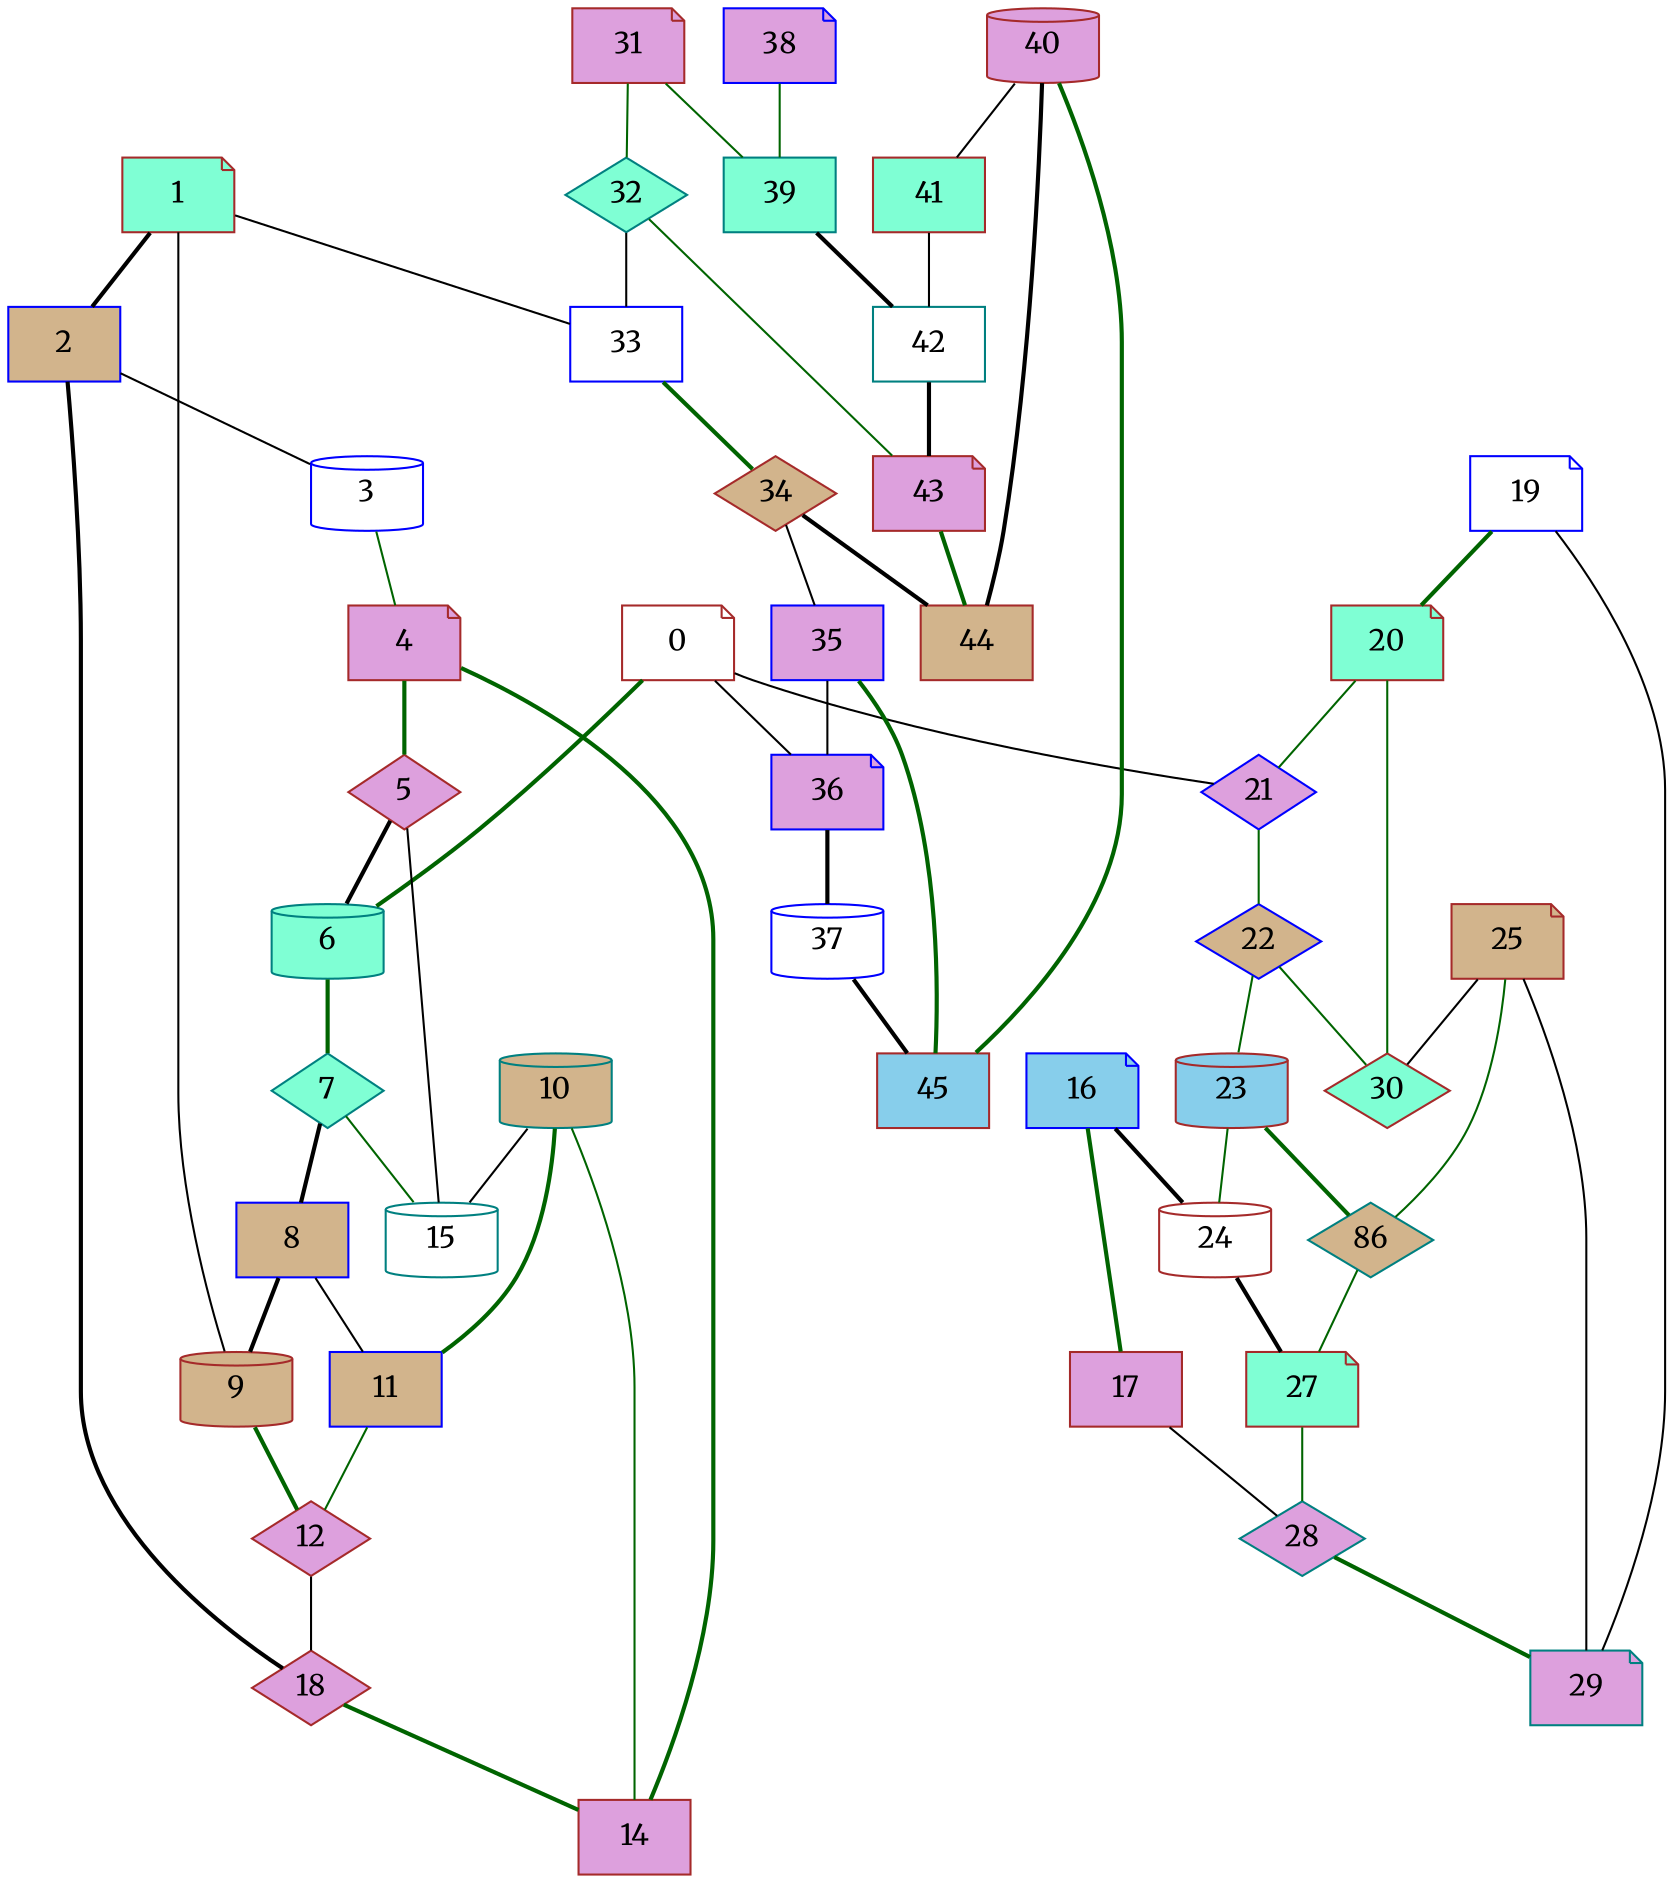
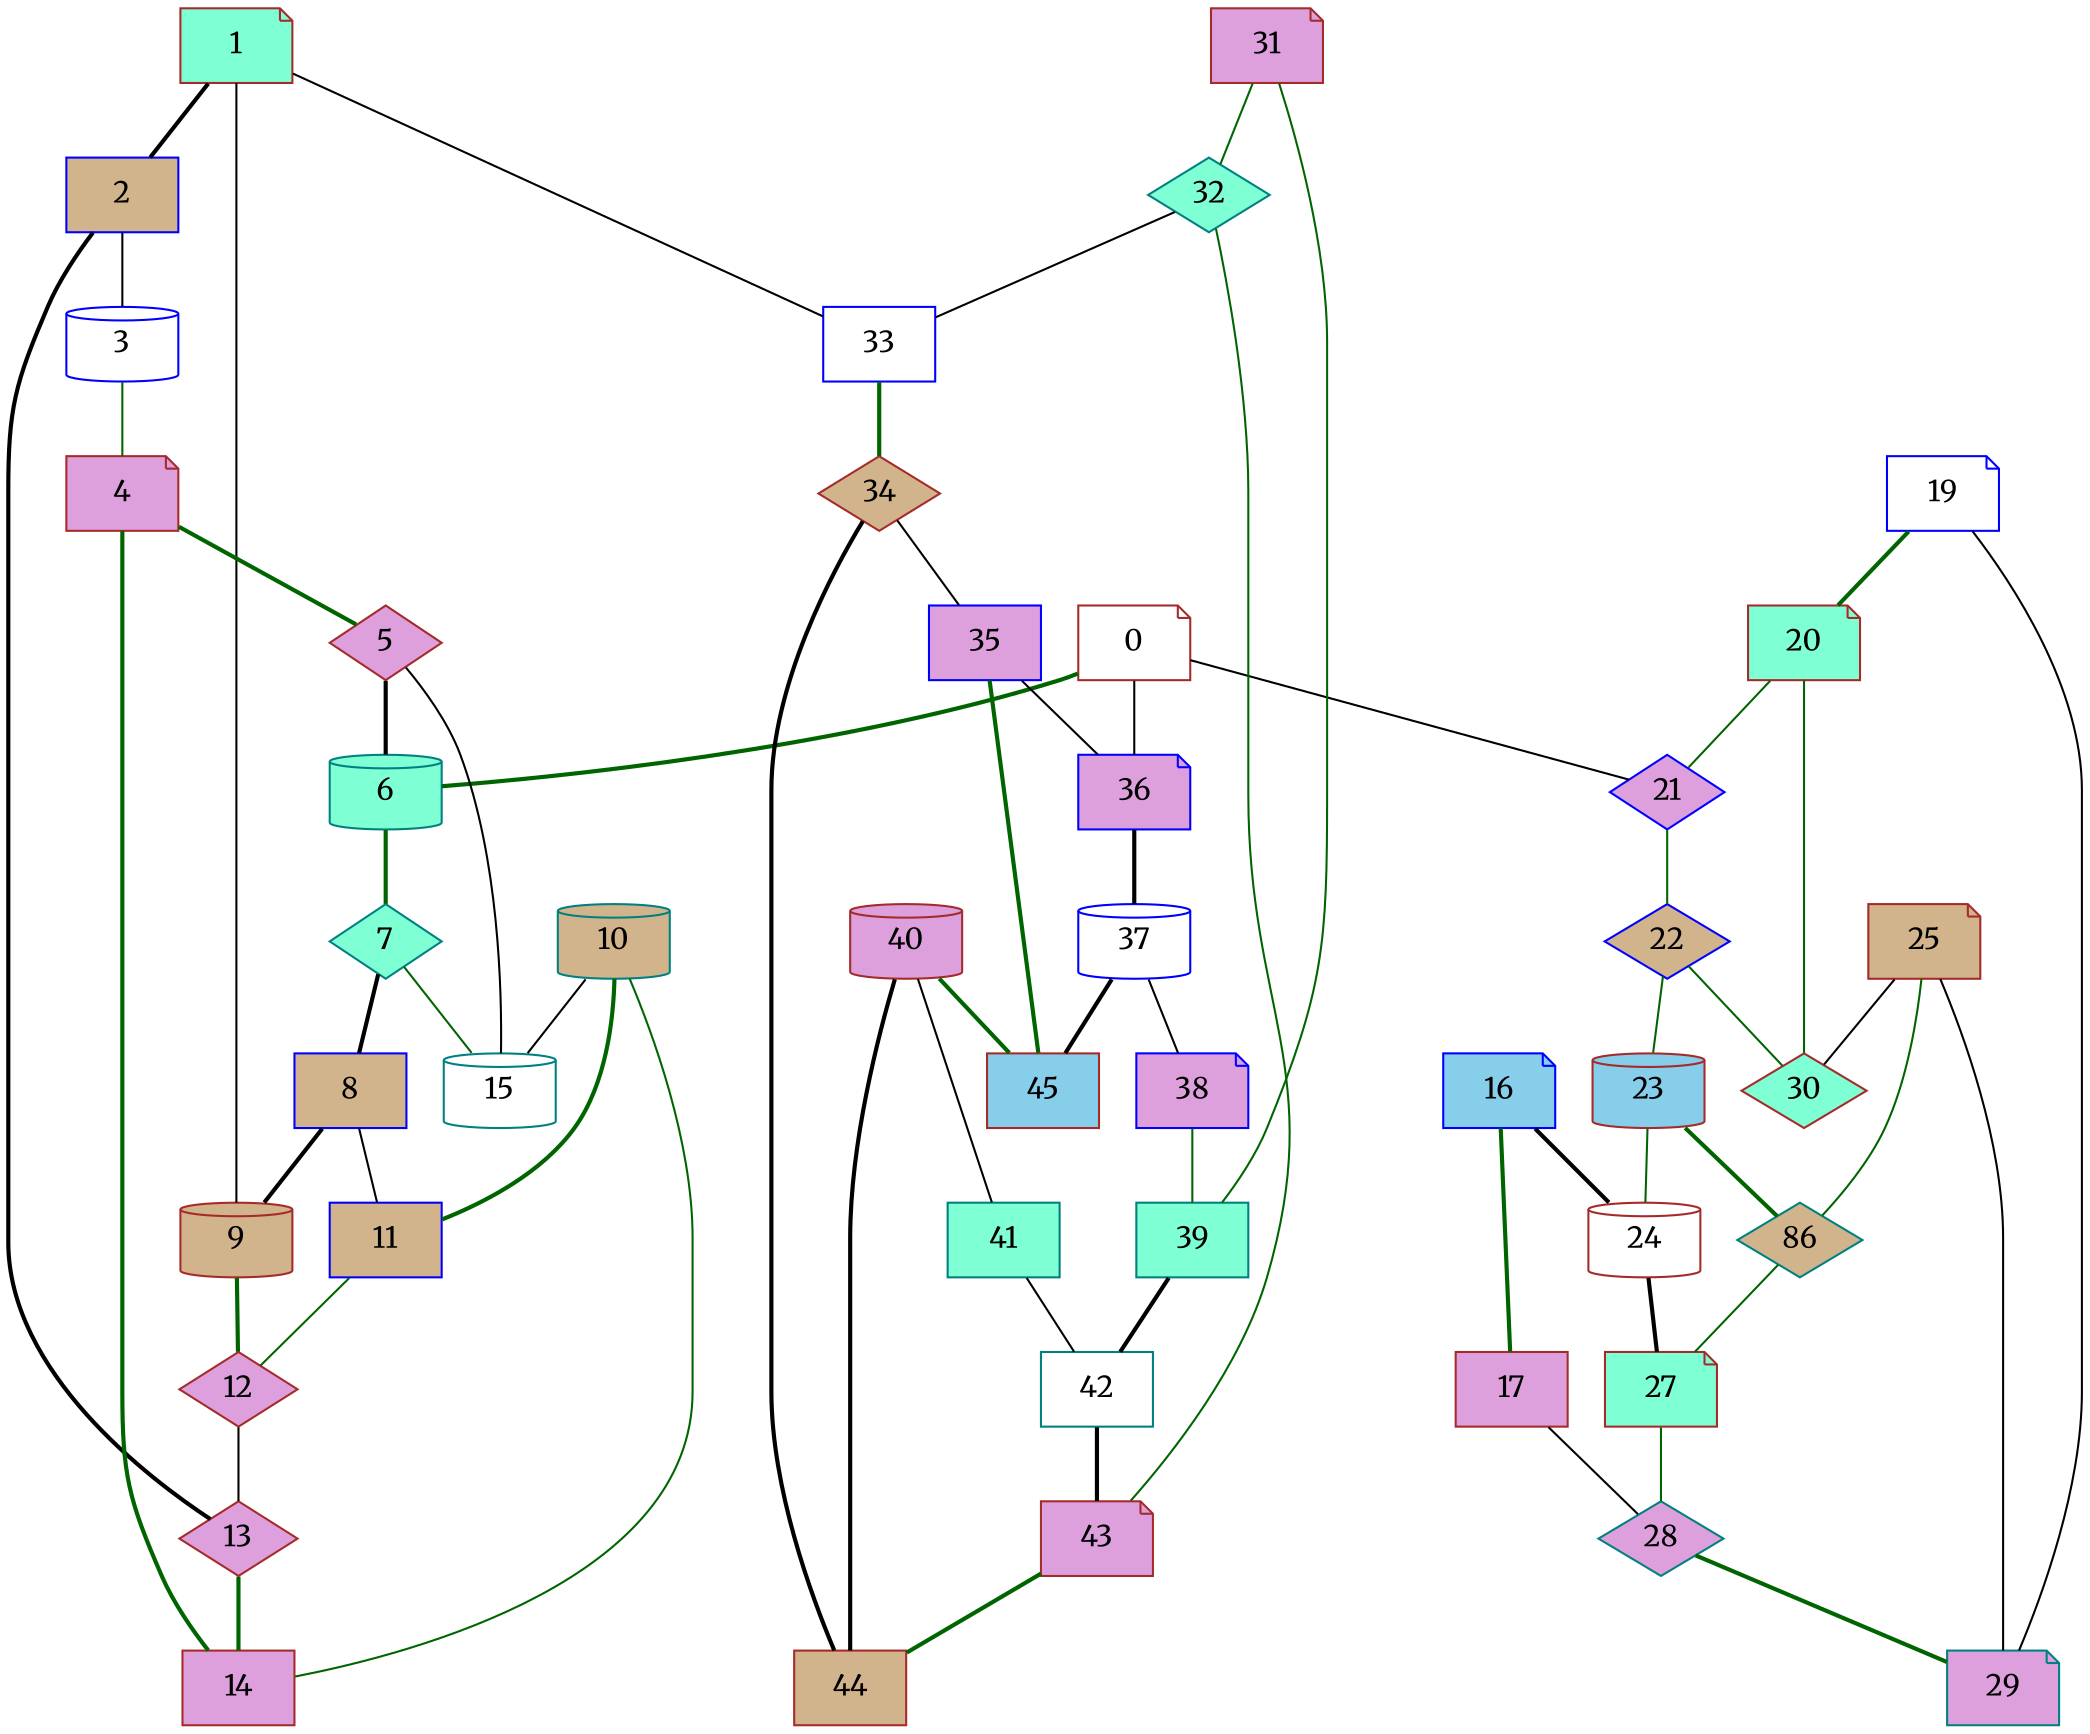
(929, 195) -> (1004, 1240)
none -> (1163, 1016)
(311, 1688) -> (238, 1539)
